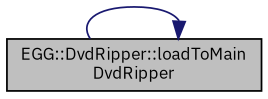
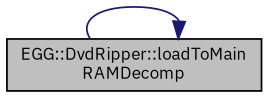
(134, 65) -> (134, 65)
